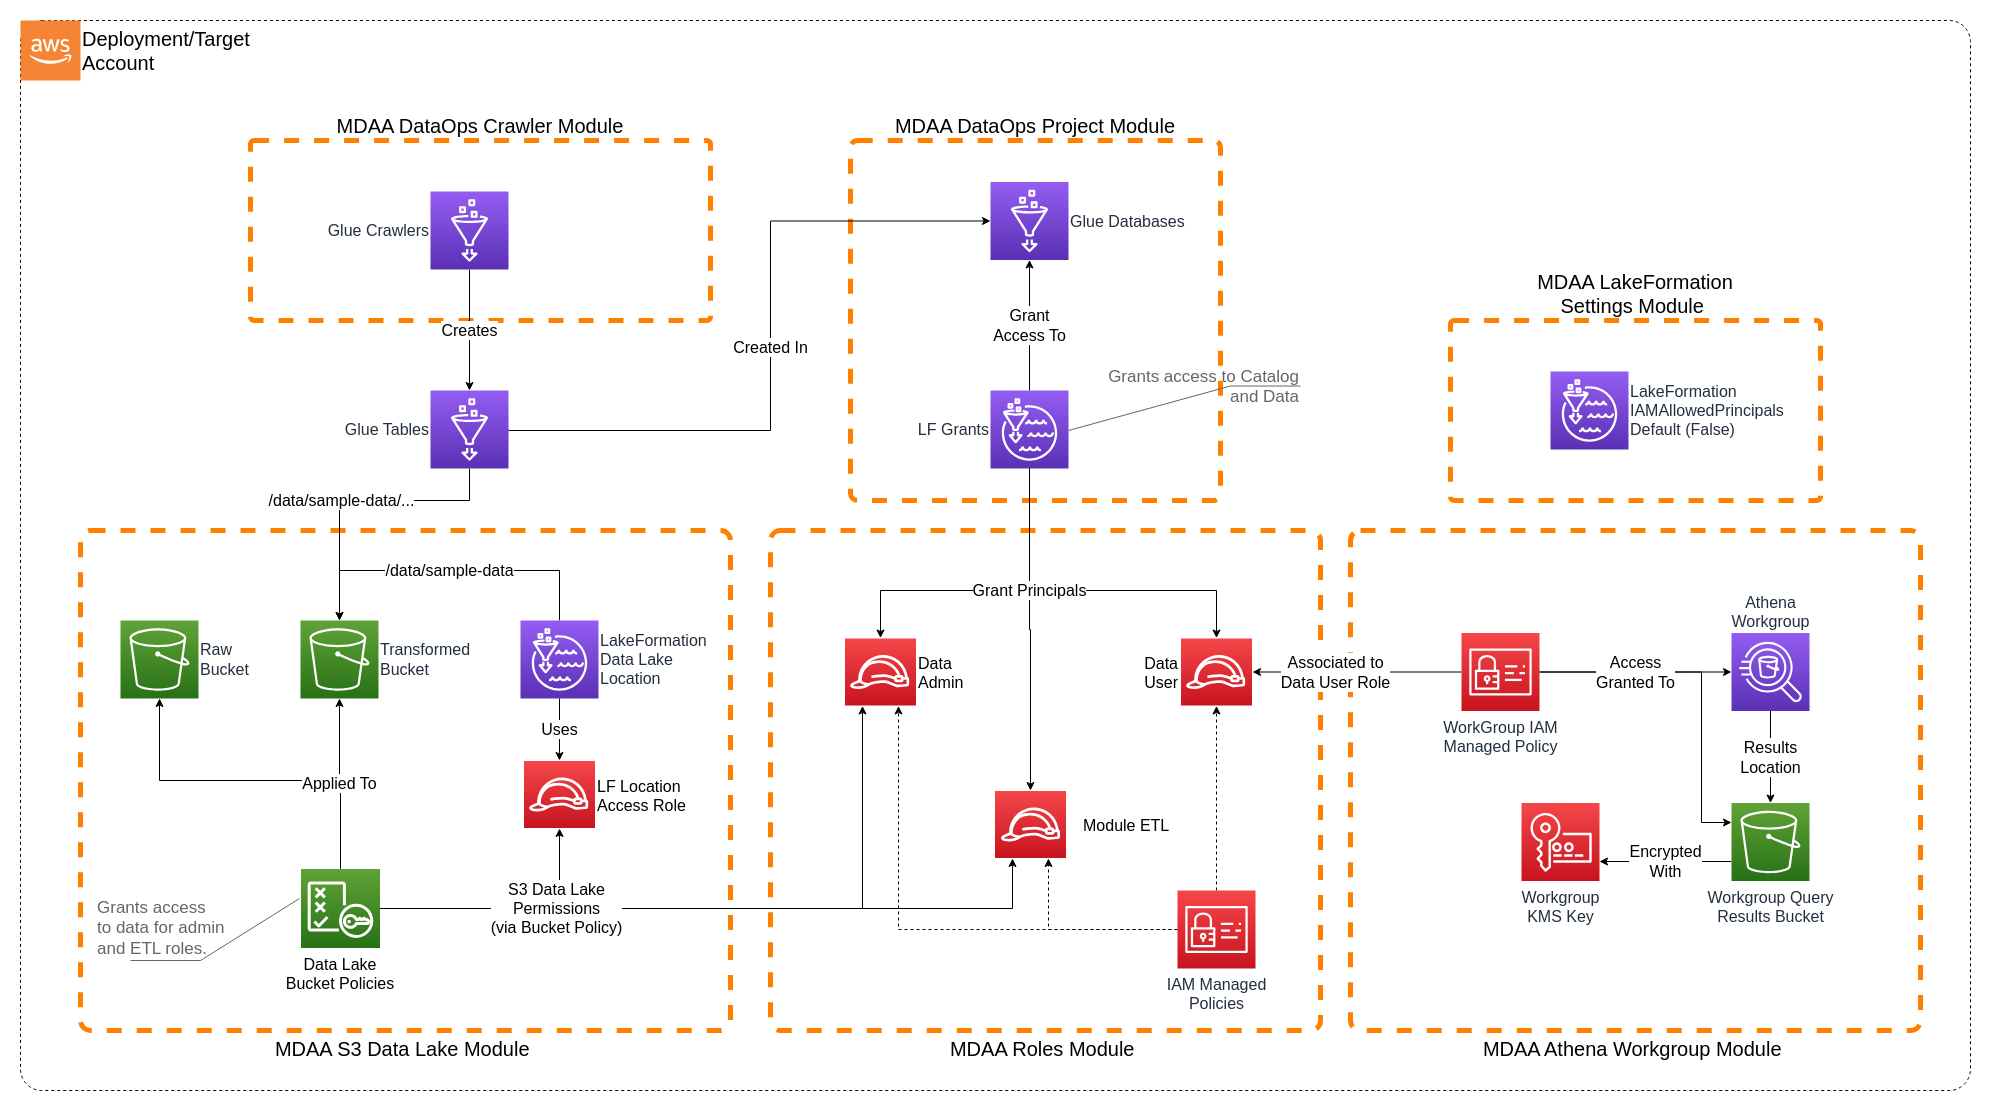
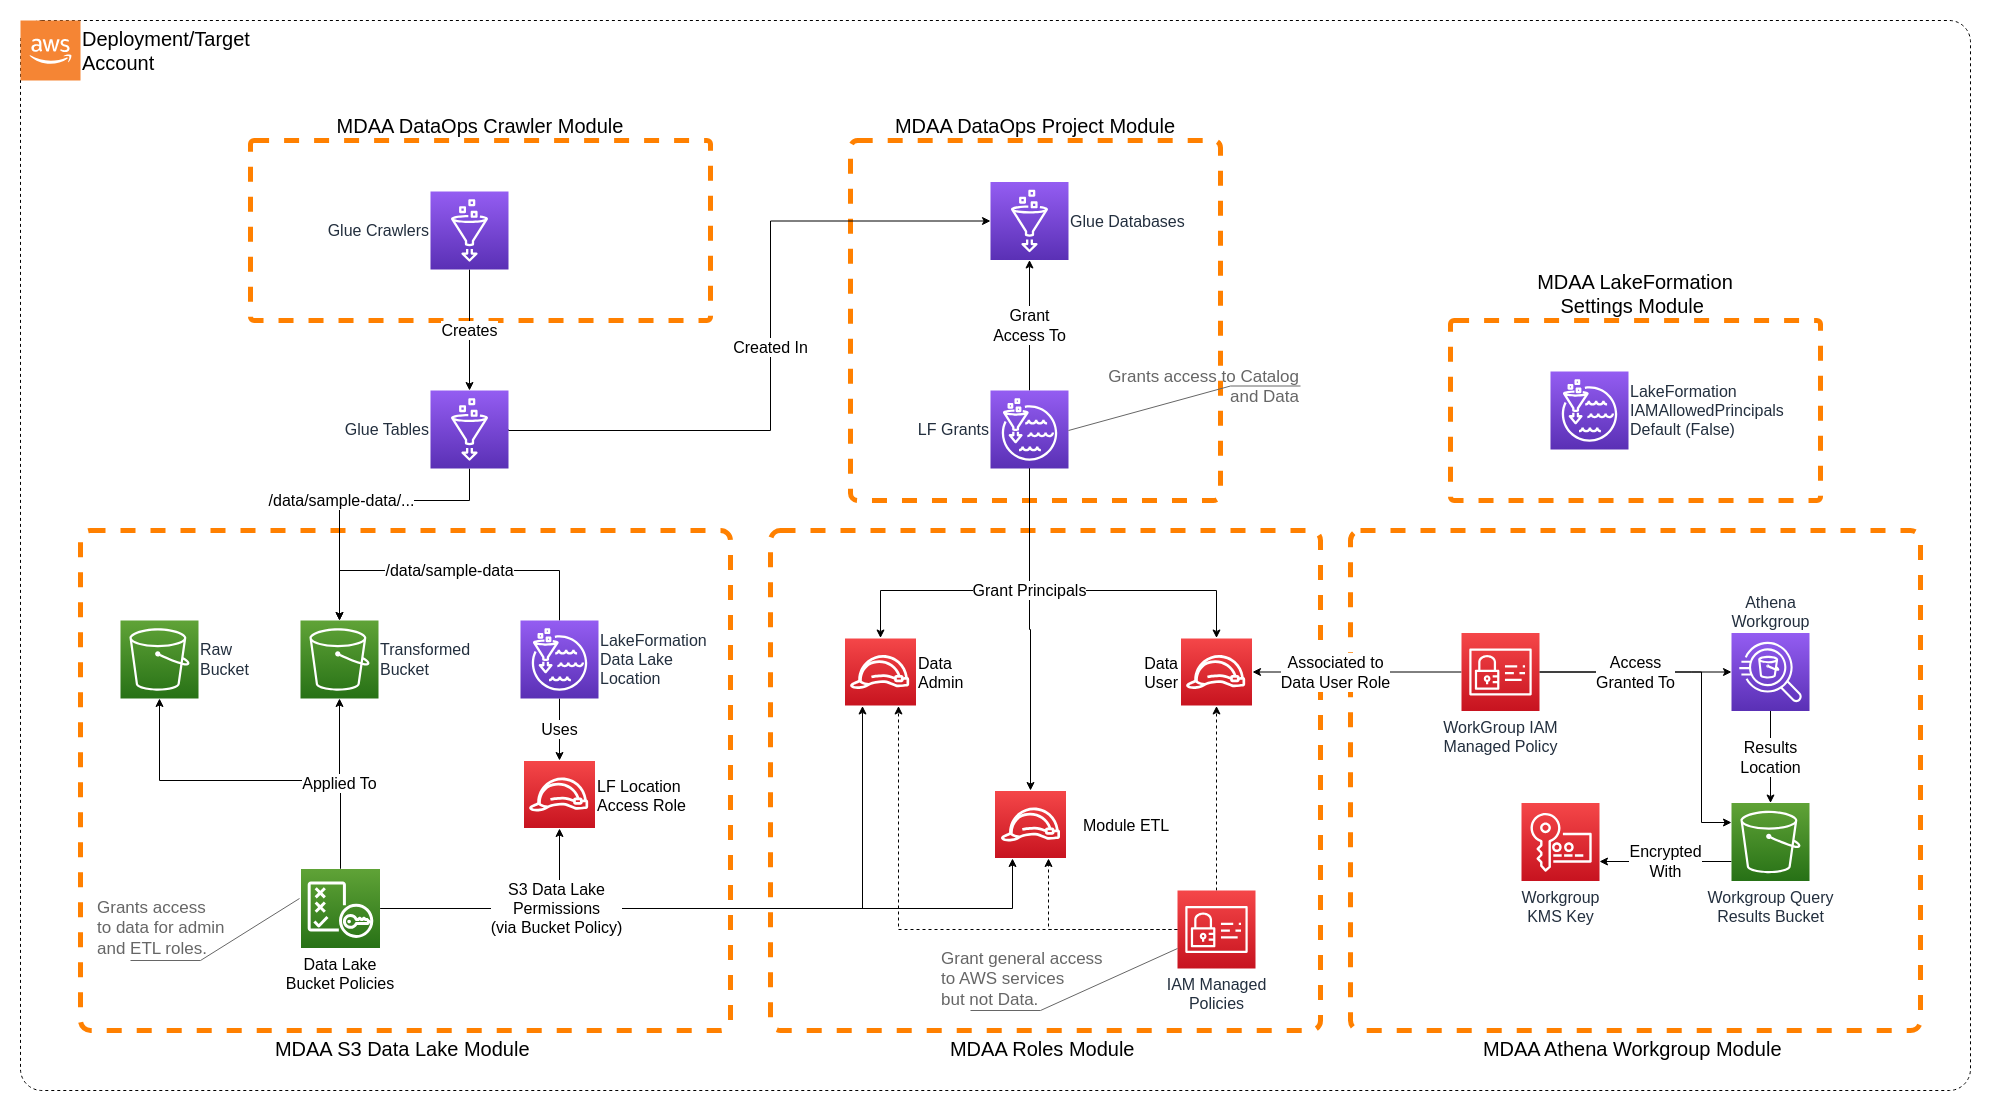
none -> (1074, 980)
